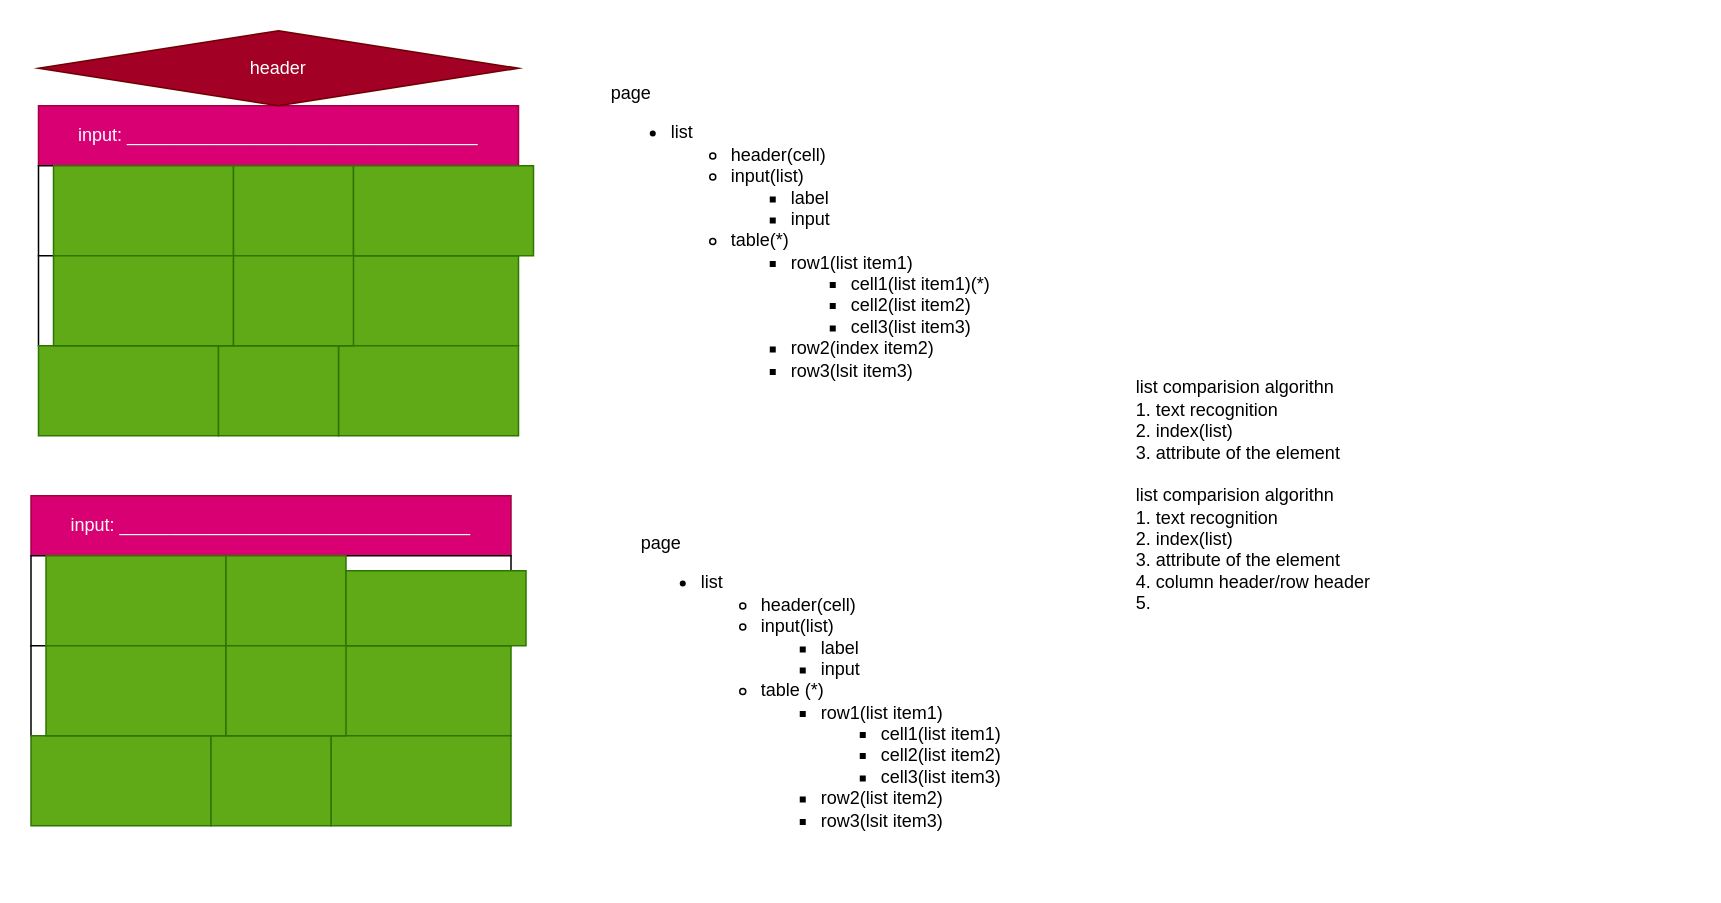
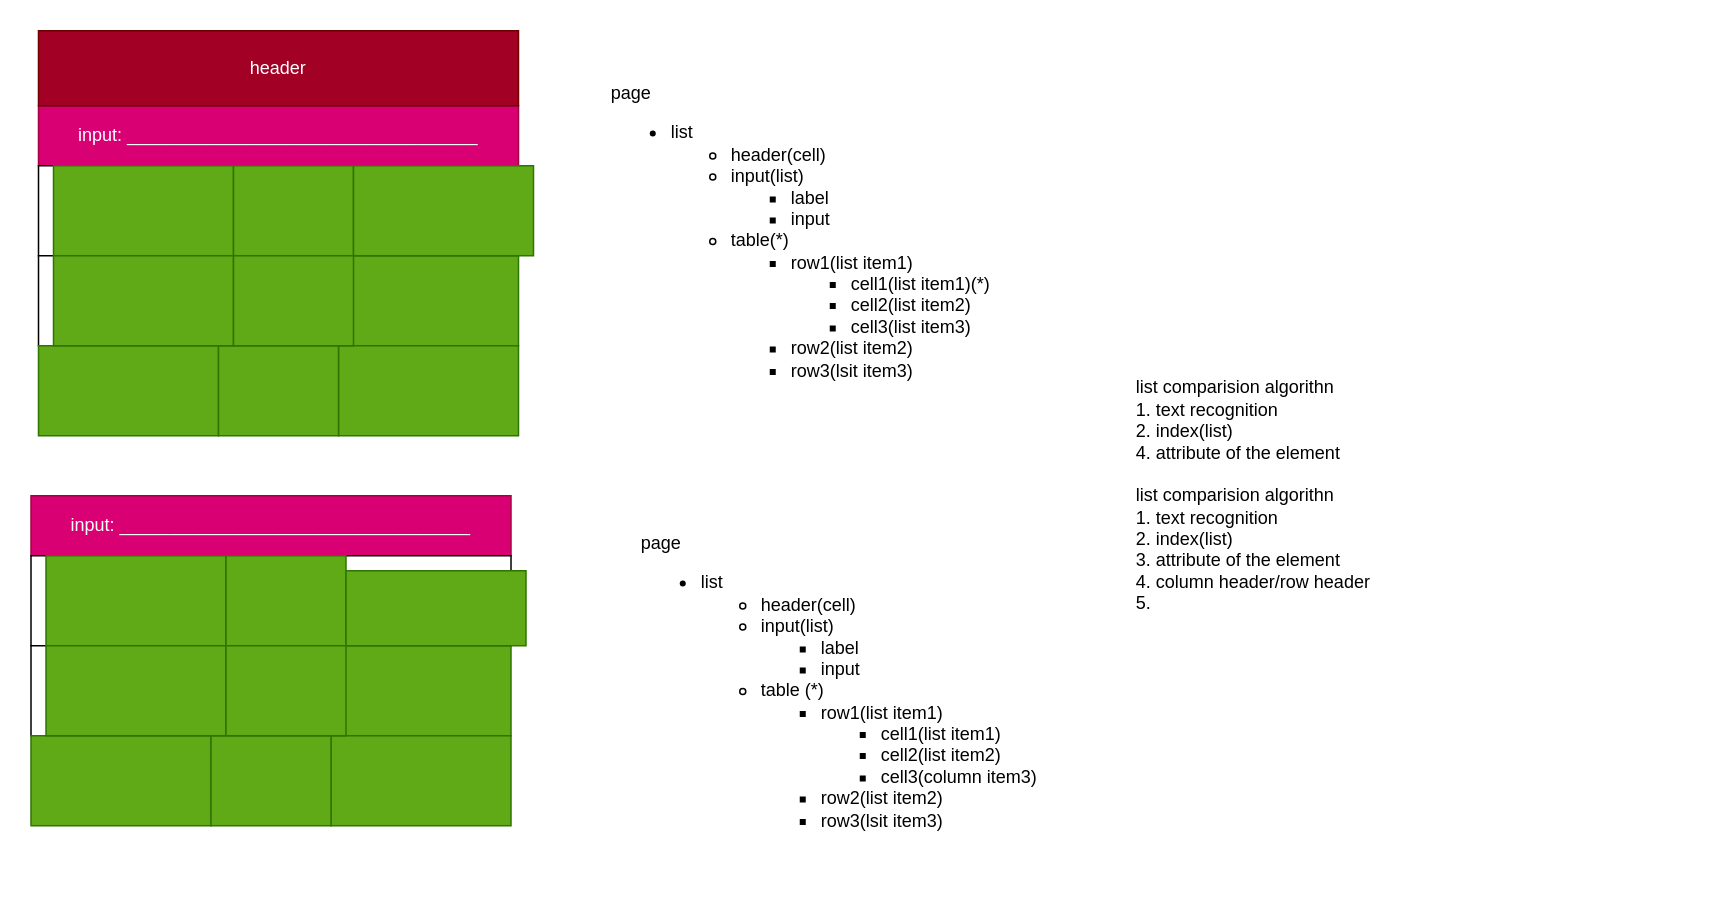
(278, 68) -> (278, 68)
(698, 241) -> (698, 241)
(1261, 496) -> (1261, 496)
(713, 691) -> (725, 691)
